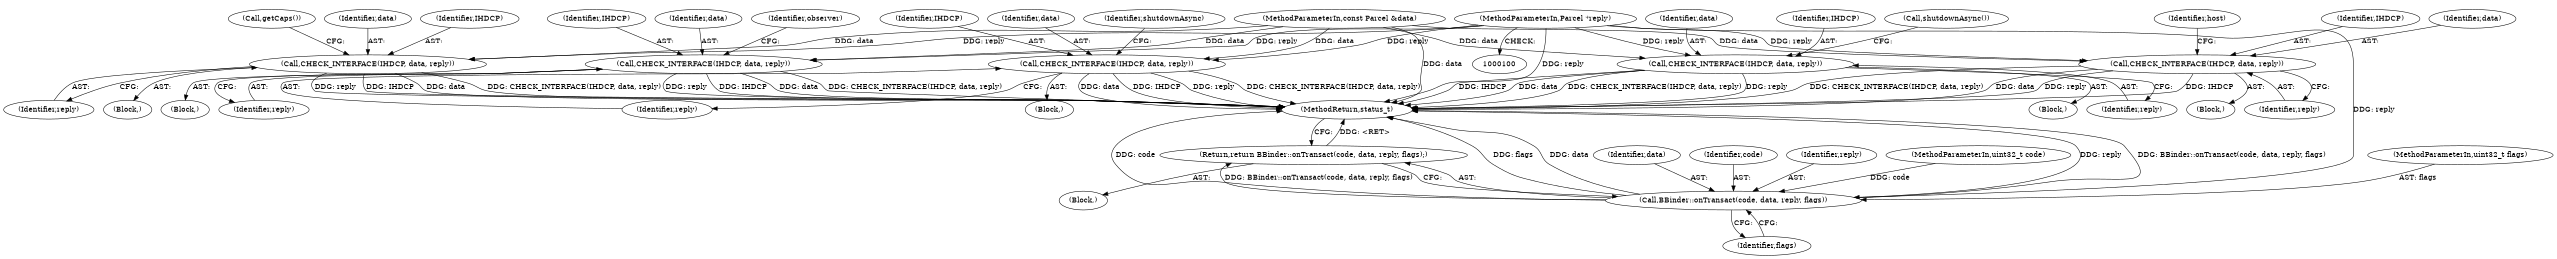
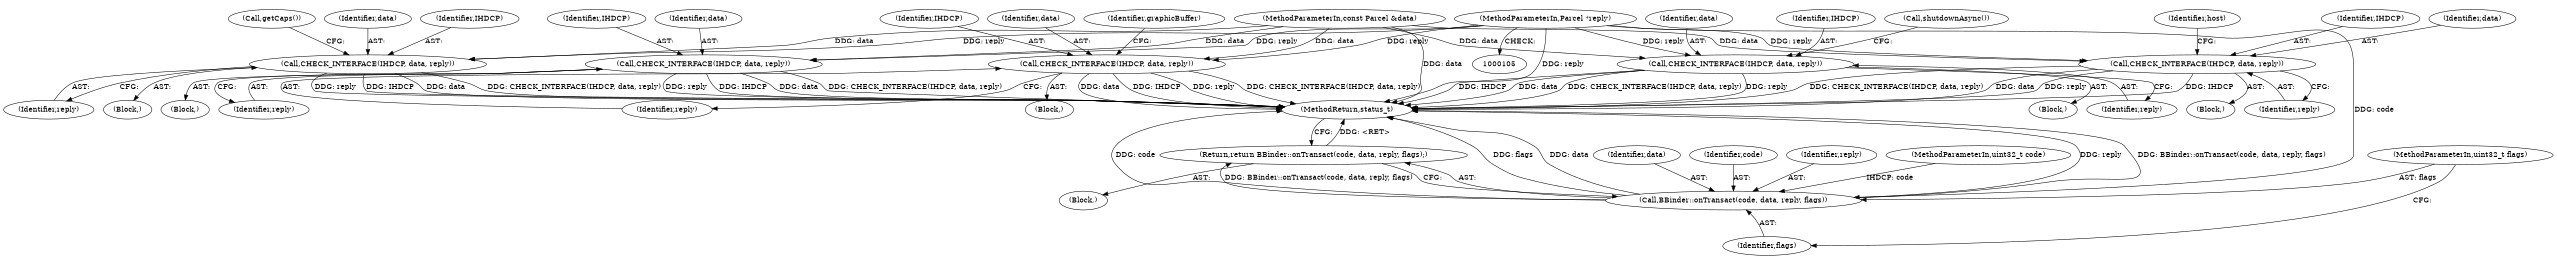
(806, 19) -> none
(1154, 19) -> (1154, 19)
(1500, 64) -> (1500, 64)
(2374, 110) -> (2374, 110)
(1890, 178) -> (1890, 178)
(1770, 223) -> (1770, 223)
(1733, 224) -> (2143, 235)
